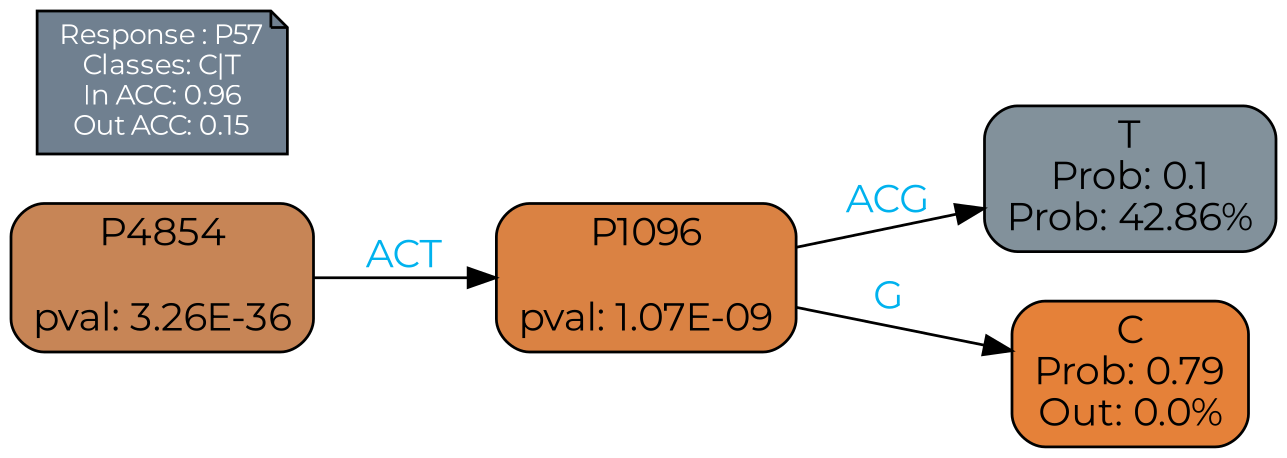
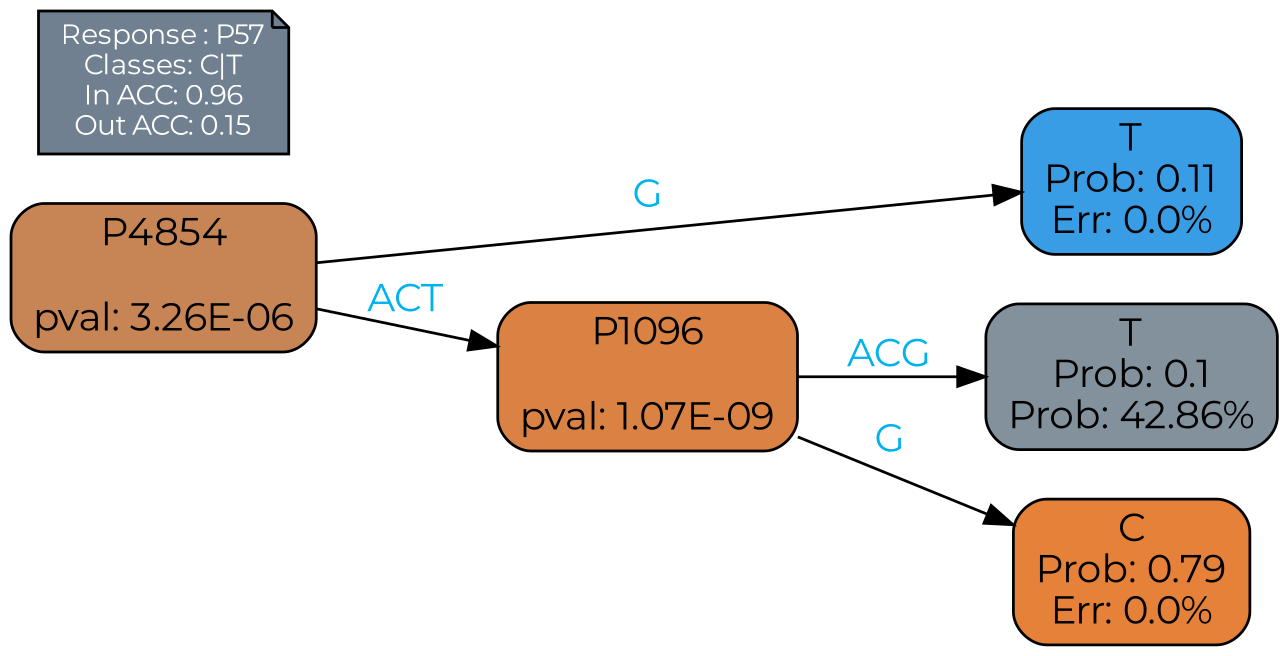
none -> (1132, 182)
(162, 278) -> (164, 278)
(1130, 374) -> (1132, 572)
